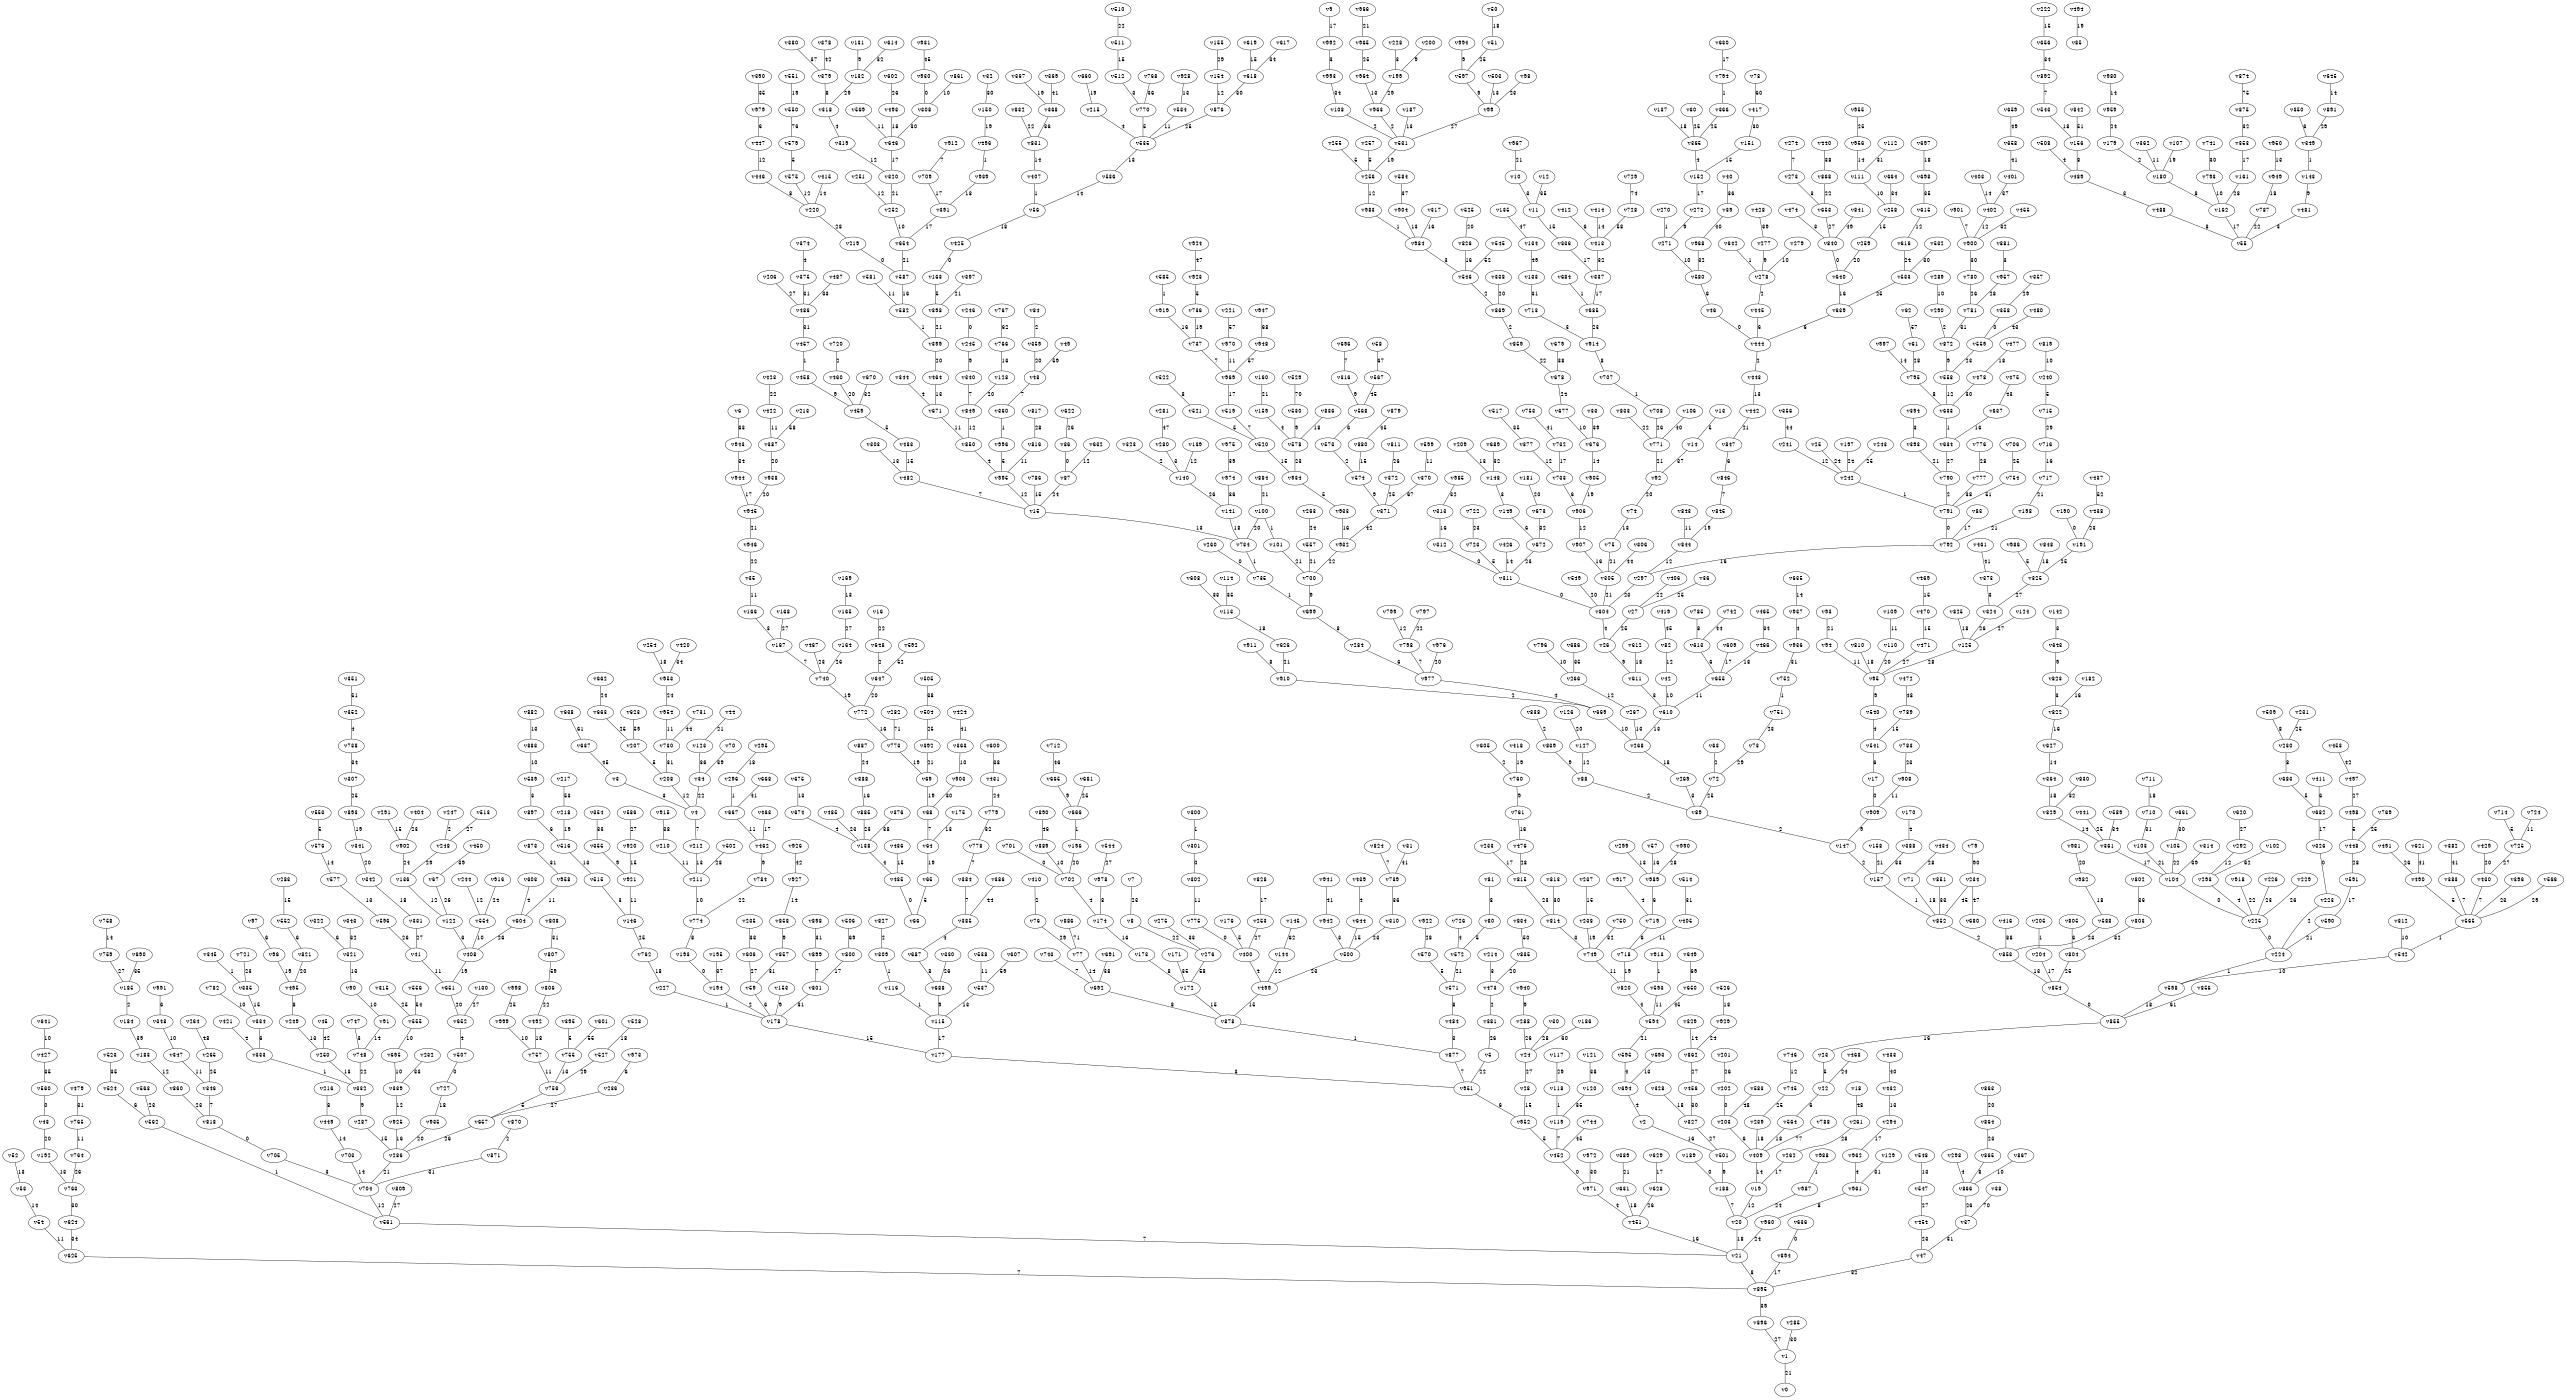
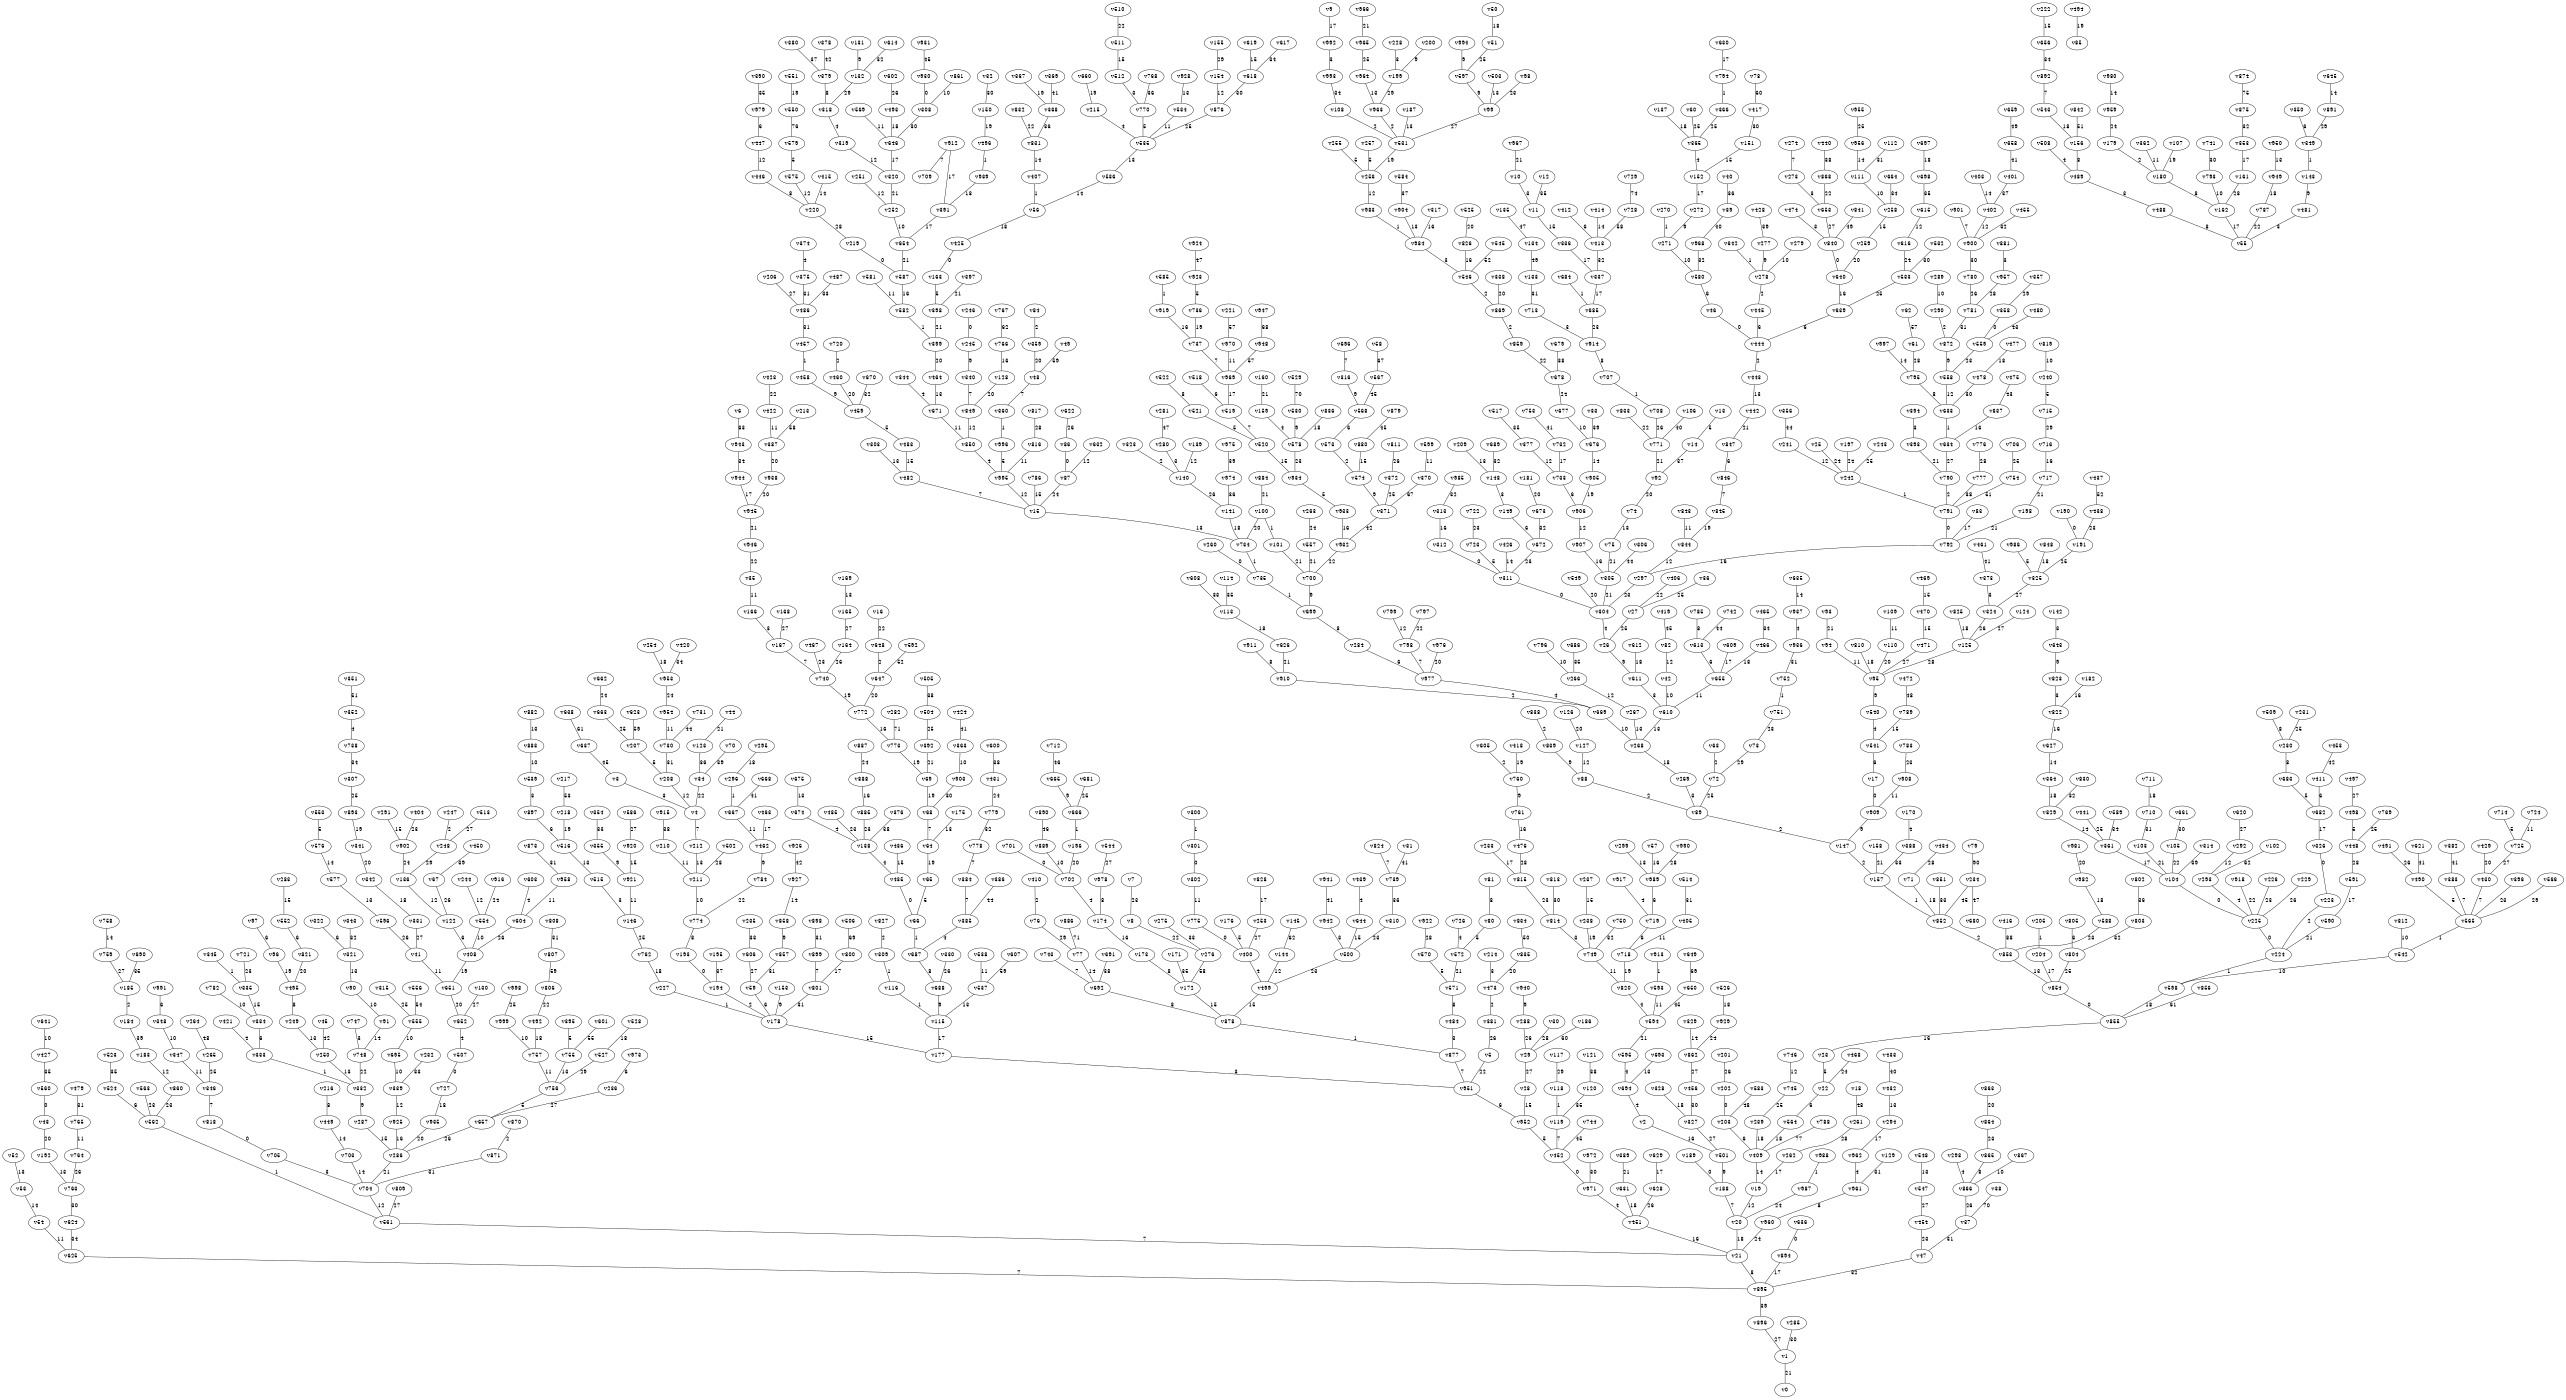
(934, 194) -> (947, 177)
none -> (1196, 378)
(2344, 763) -> (2327, 763)
none -> (915, 938)
(1526, 1055) -> (1526, 1055)
(193, 1105) -> (164, 1106)
